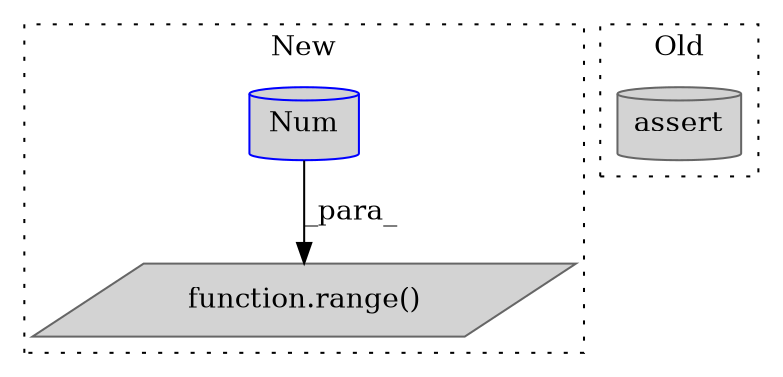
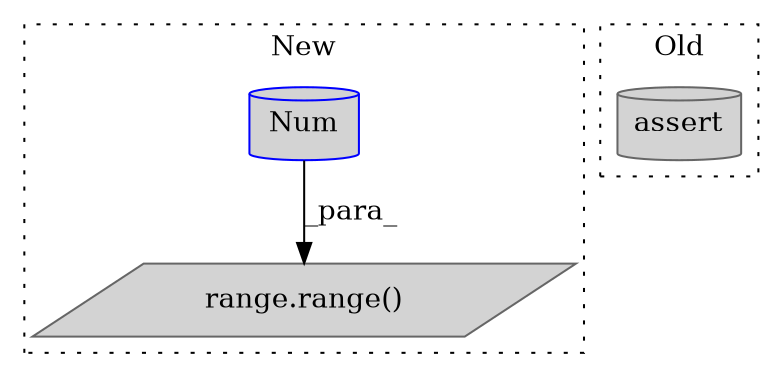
(304, 300) -> (304, 300)
